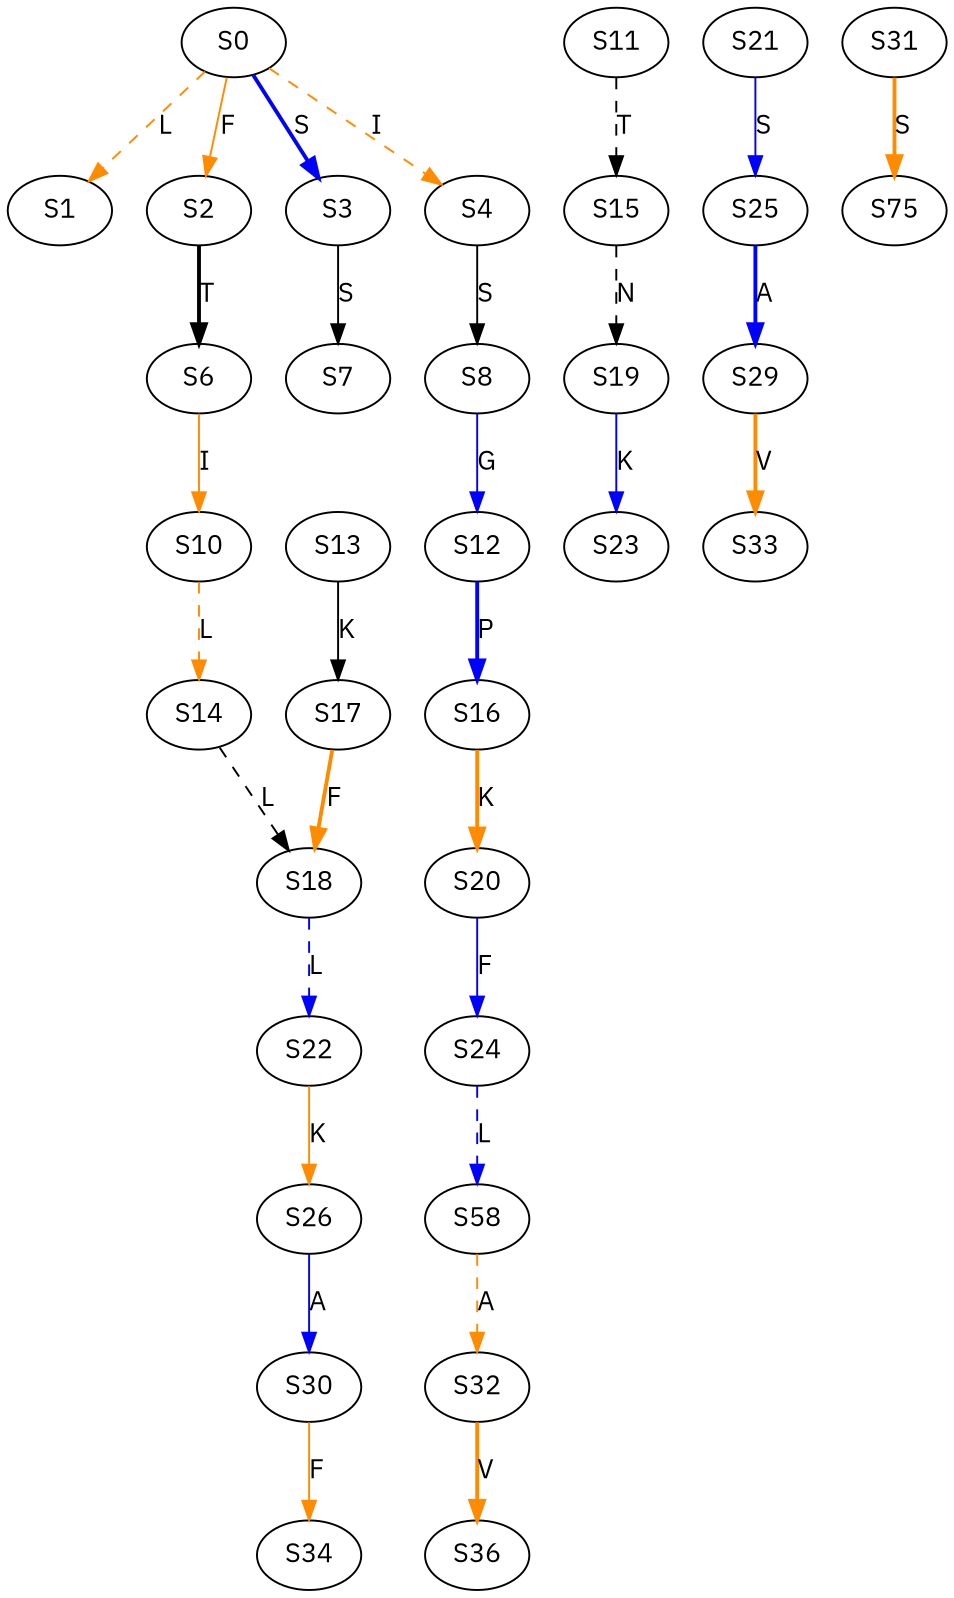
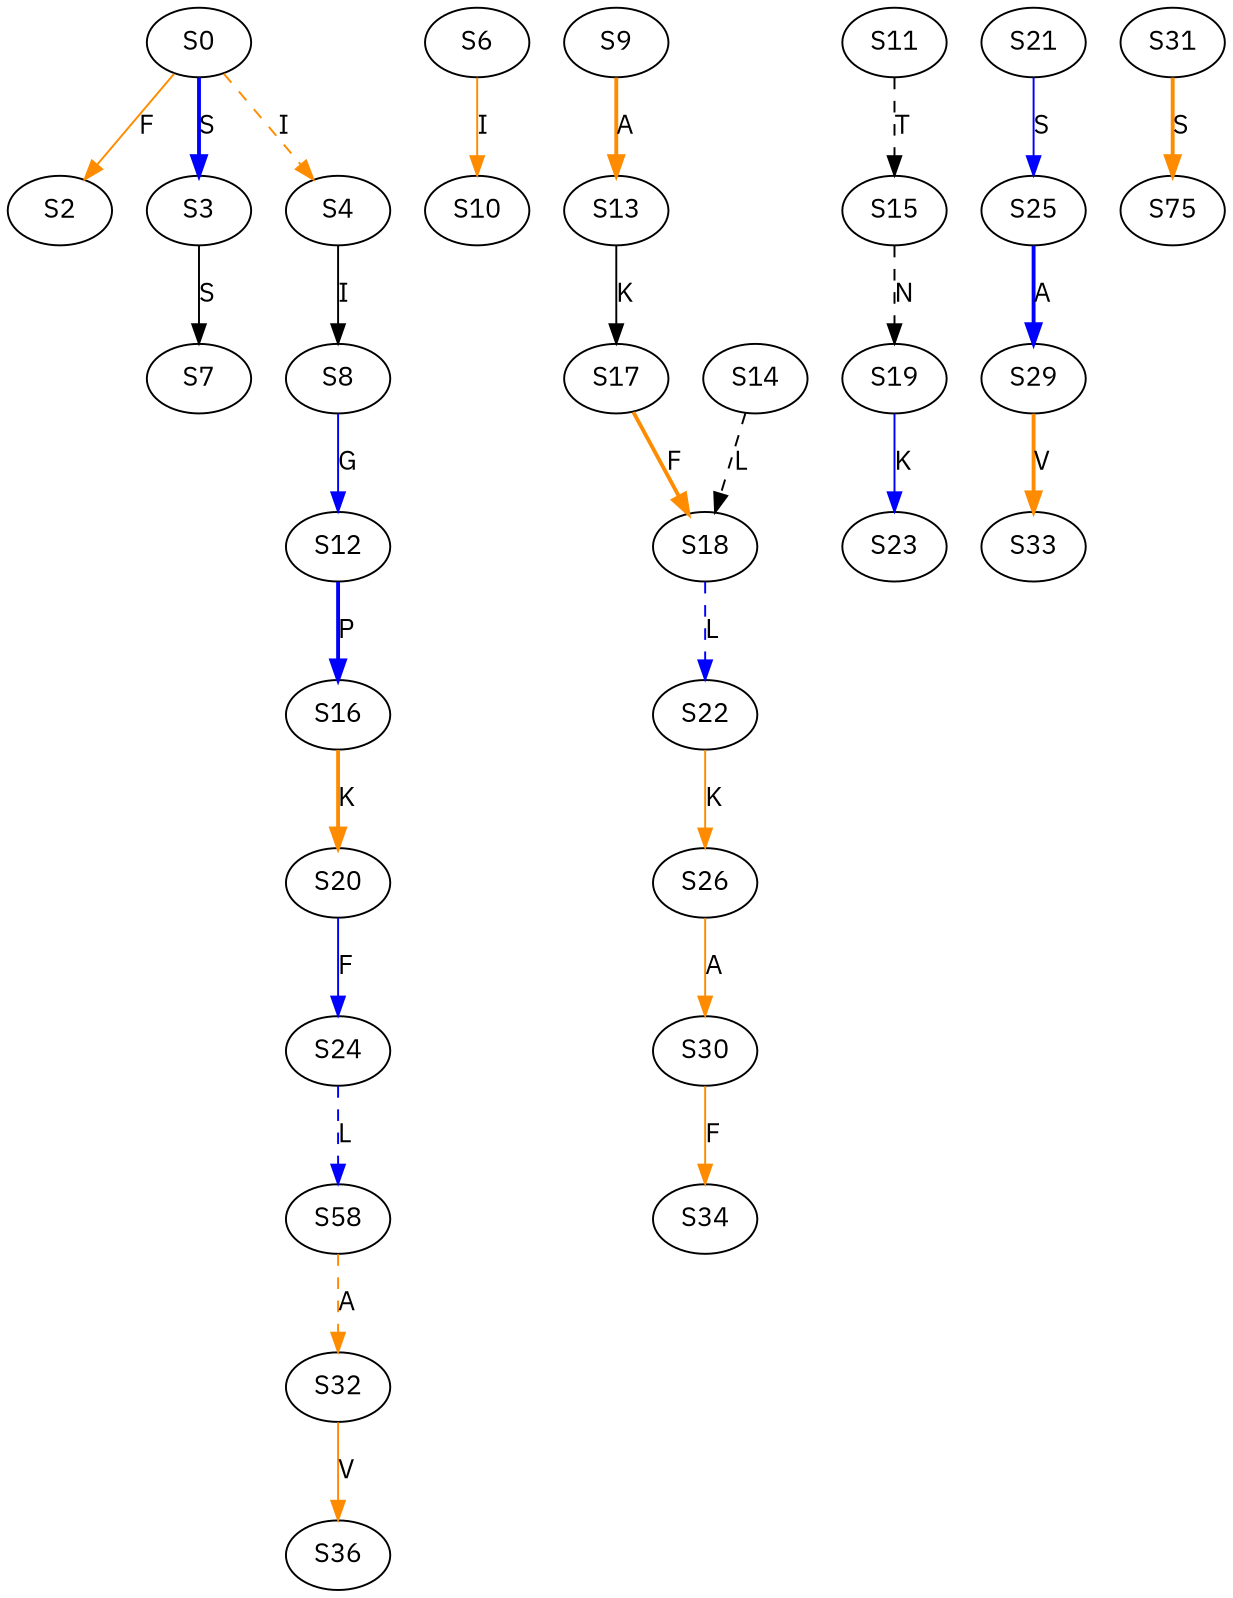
none -> (616, 43)
(60, 211) -> none
(199, 285) -> none
(486, 295) -> (344, 295)
(199, 621) -> none
(309, 1293) -> (705, 957)
(477, 1461) -> (338, 1461)
